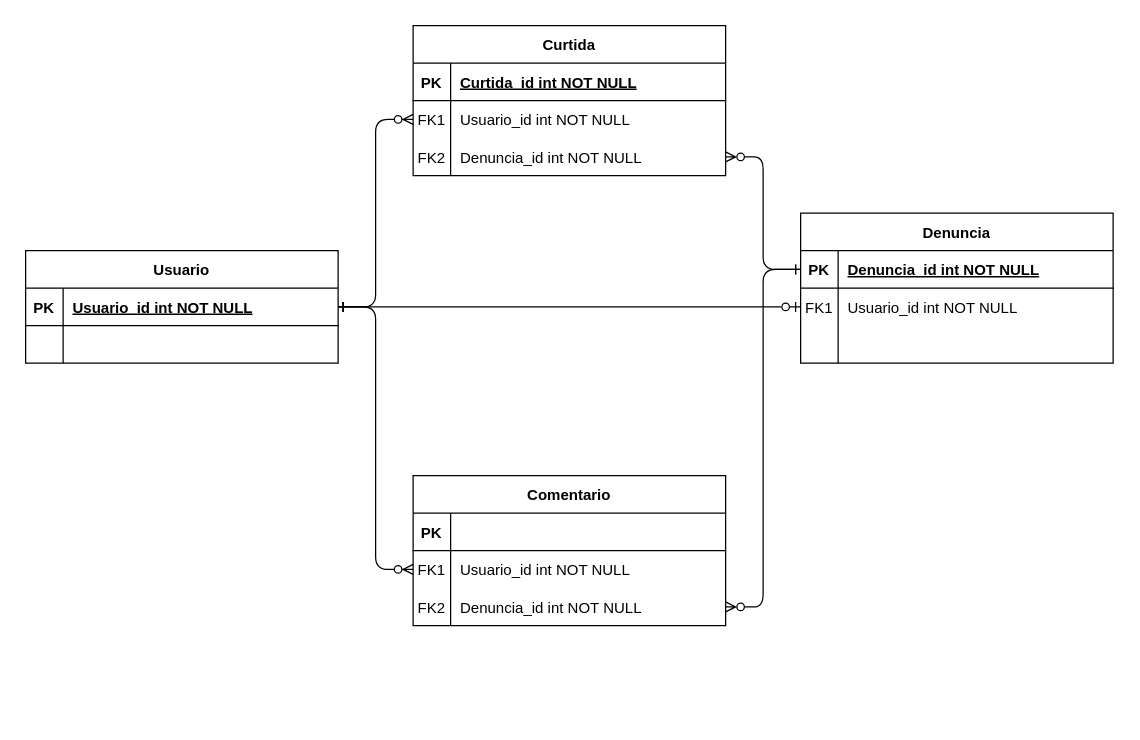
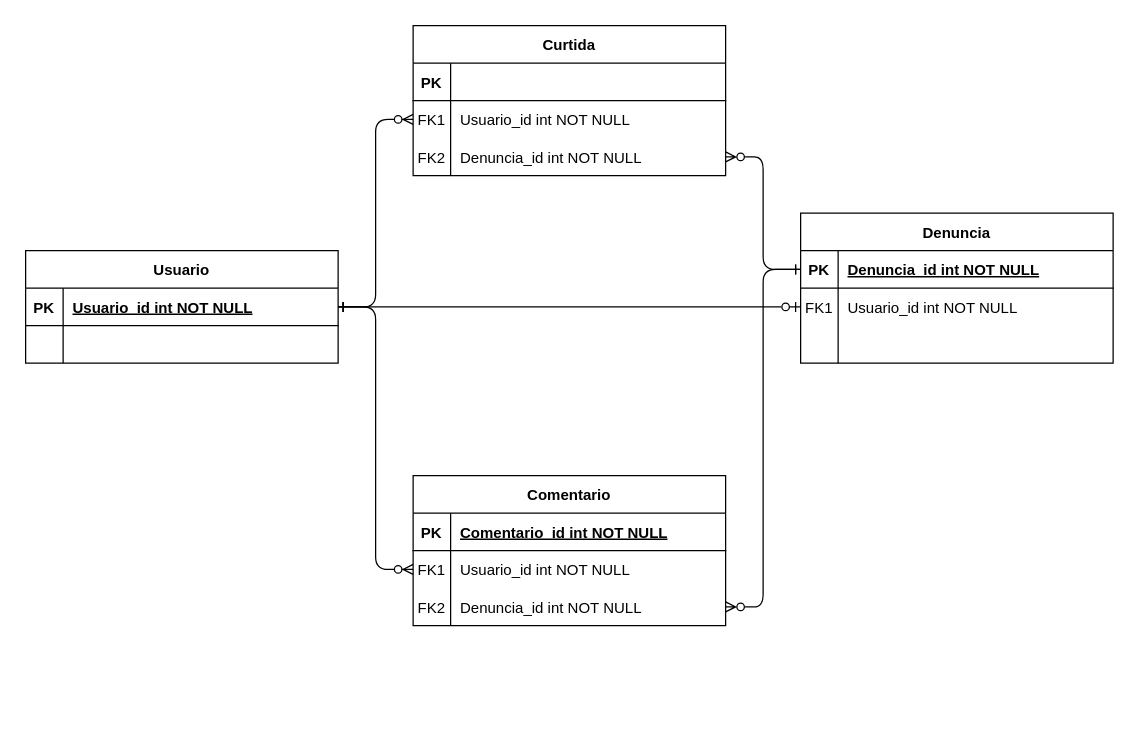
(588, 82) -> none
none -> (588, 532)
